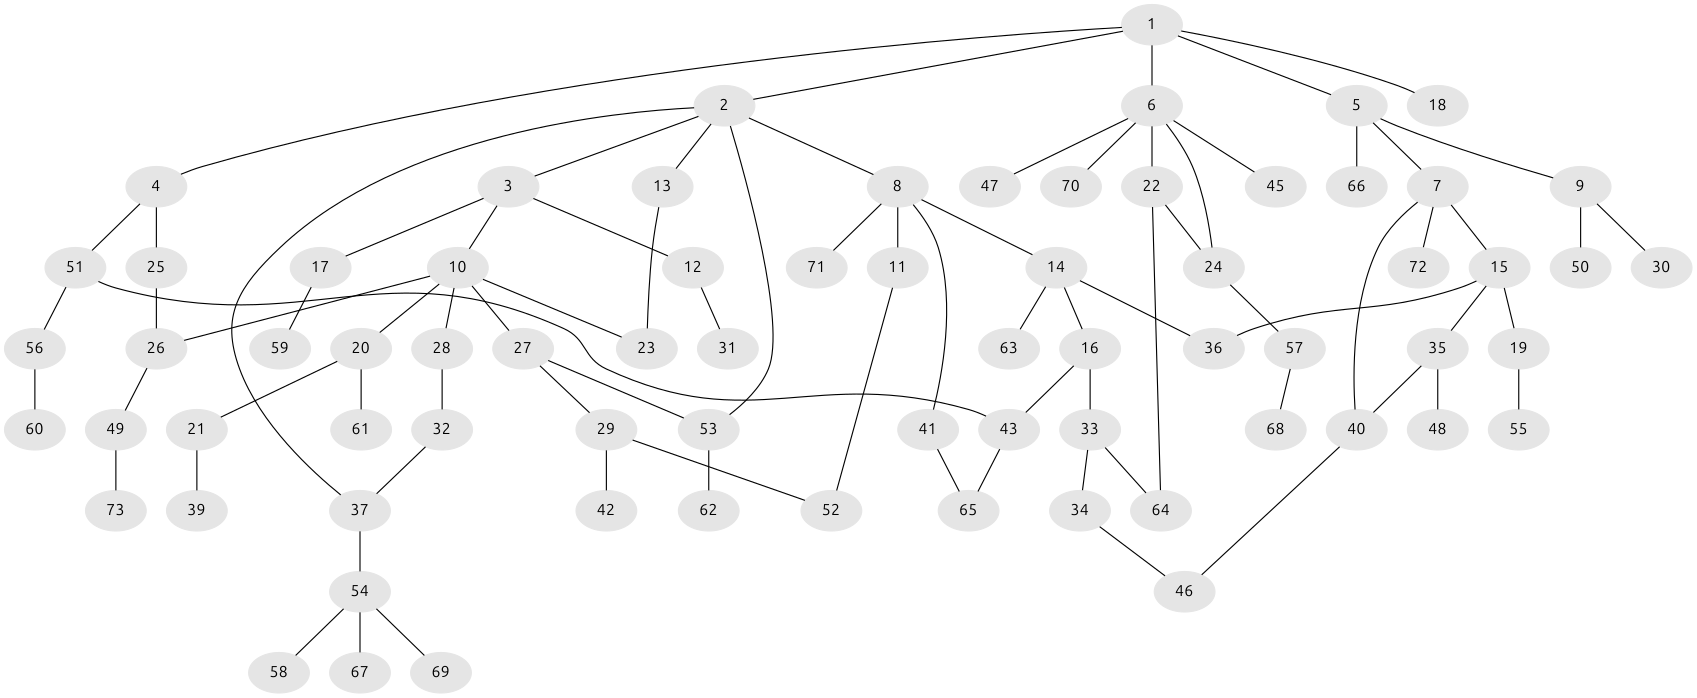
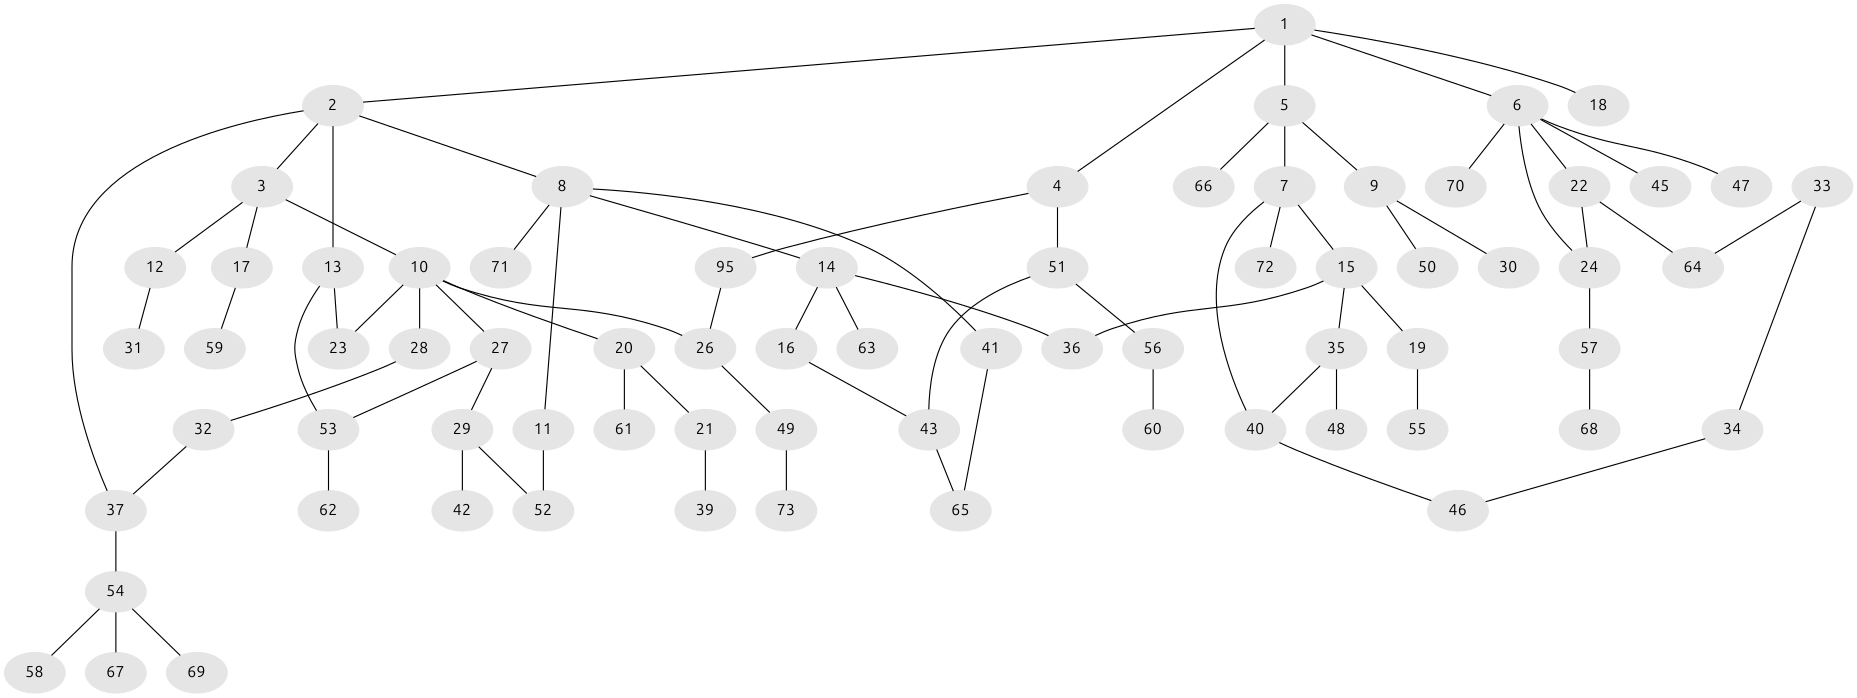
(156, 268) -> (726, 268)
(767, 276) -> (295, 348)
(1090, 389) -> none
